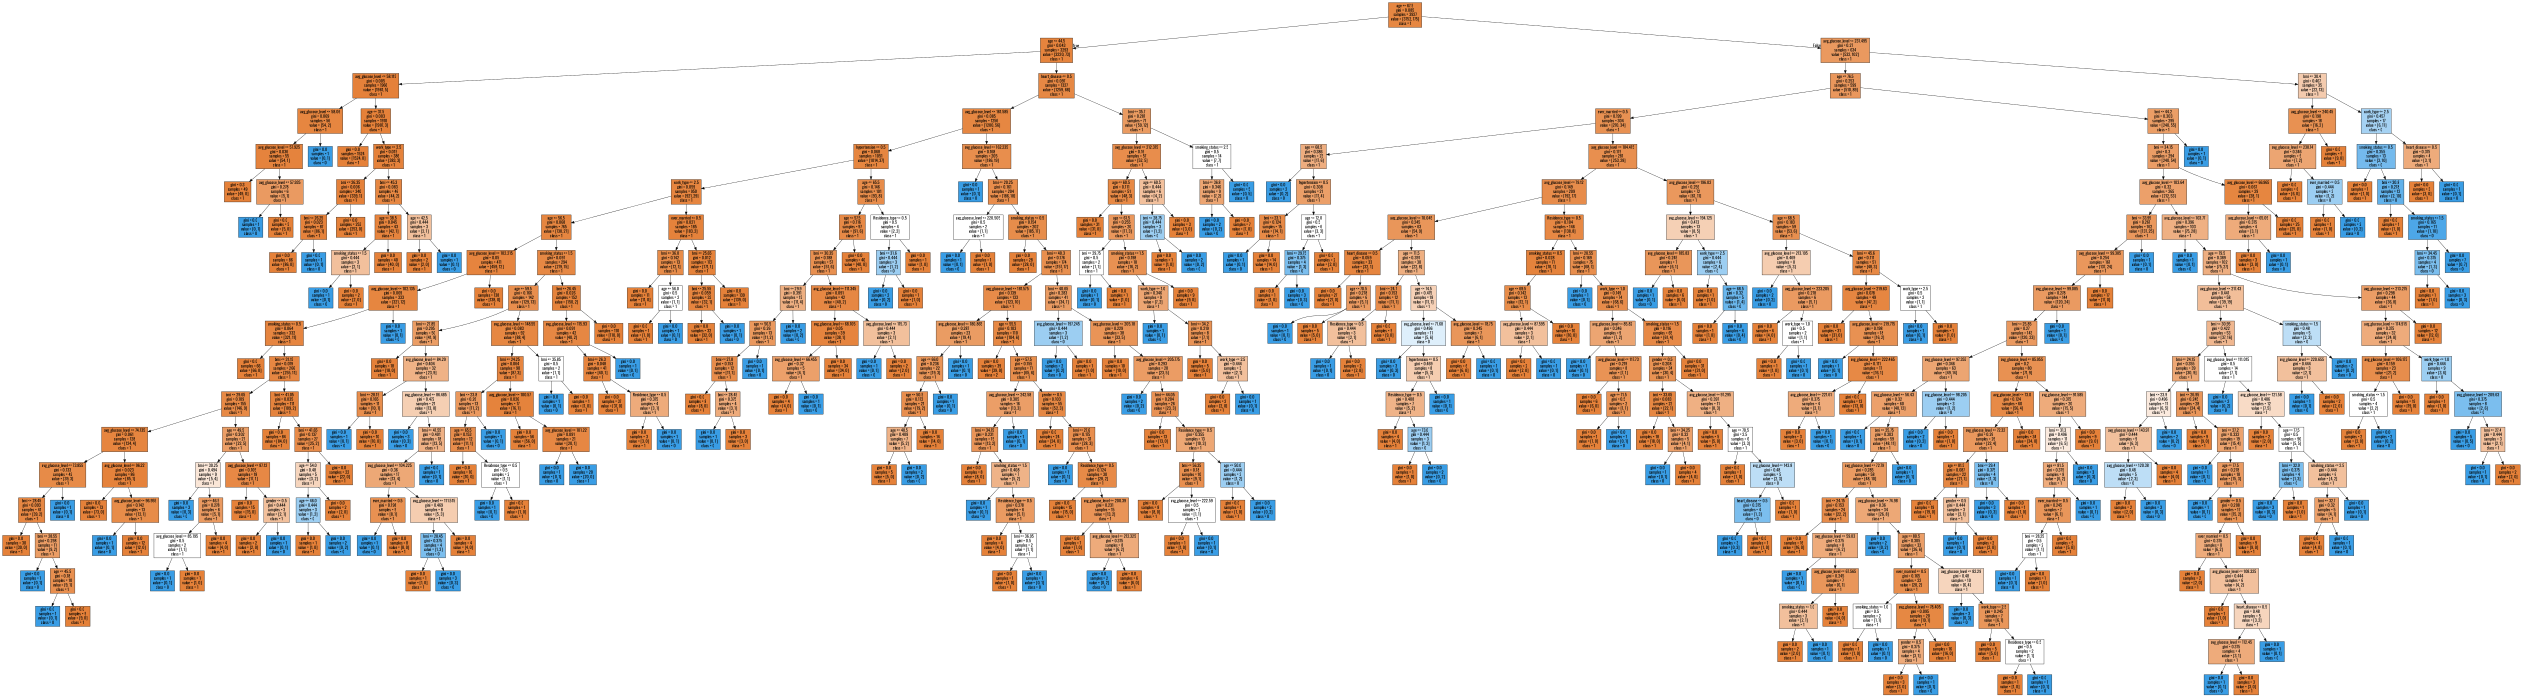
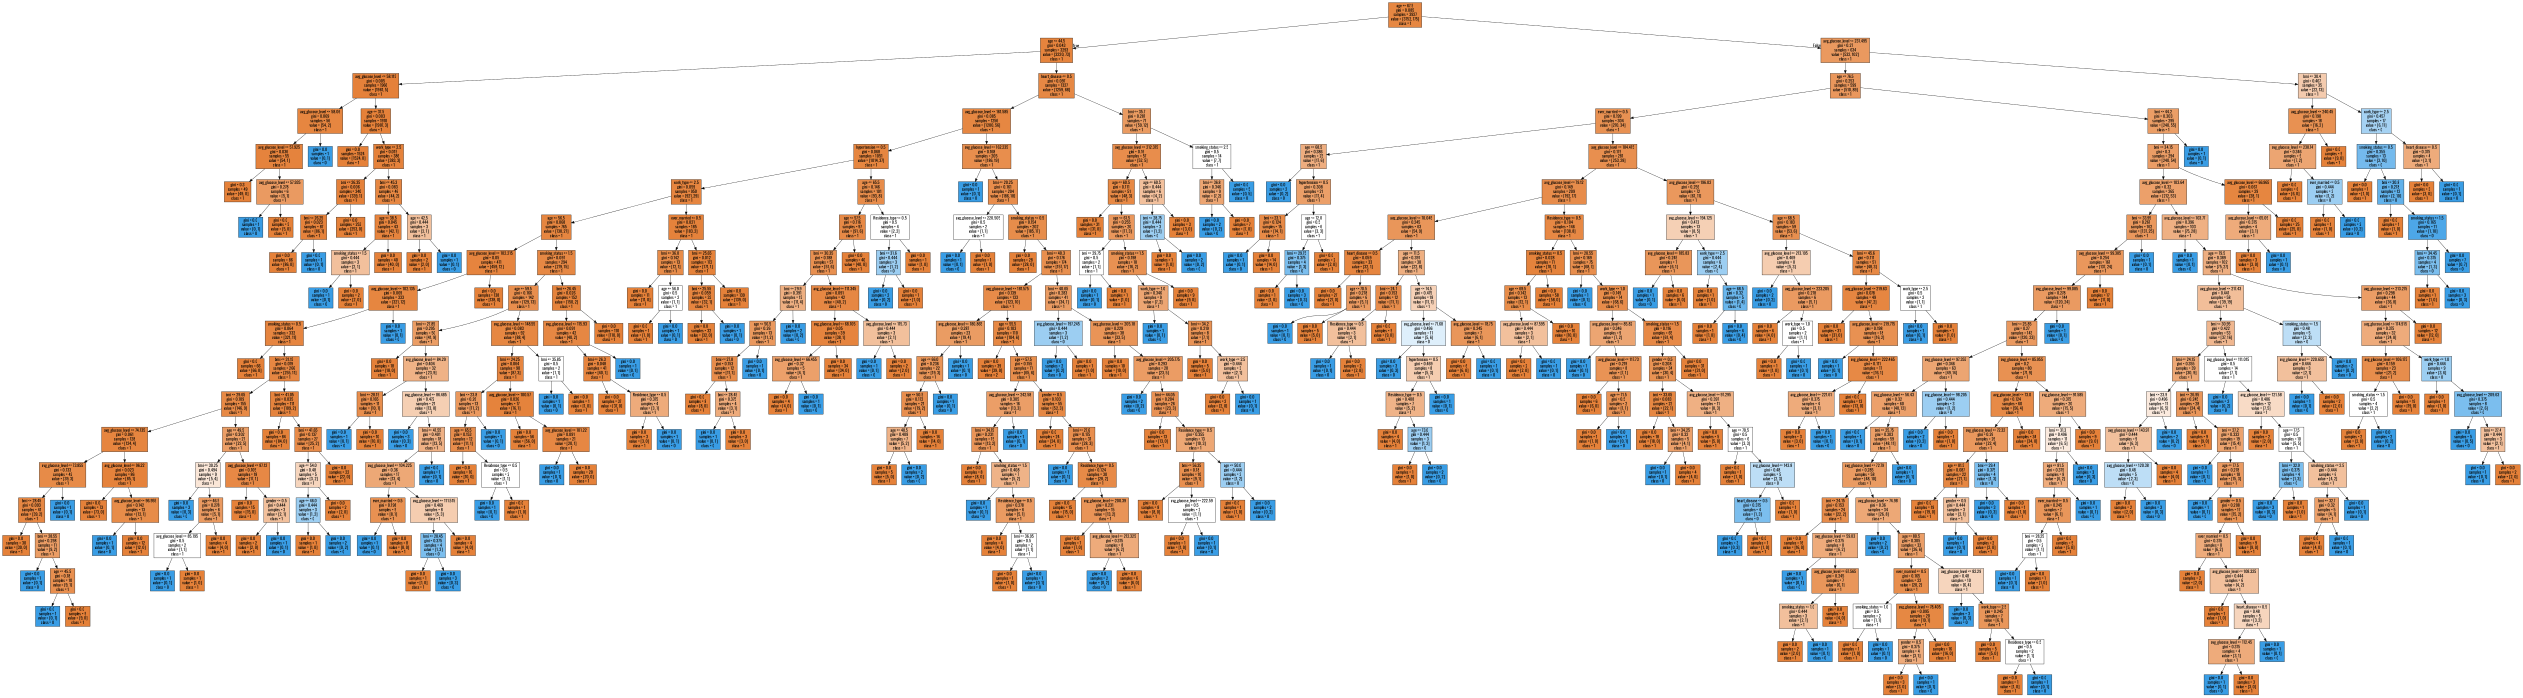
none -> (1549, 298)
(1740, 439) -> (1740, 439)
(2291, 439) -> (2291, 439)
(583, 475) -> (583, 475)
